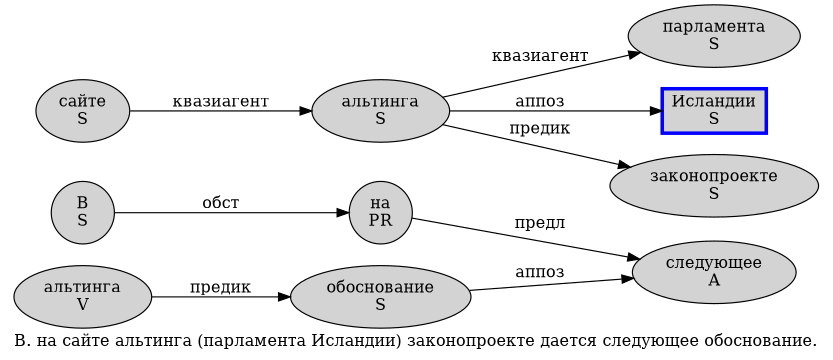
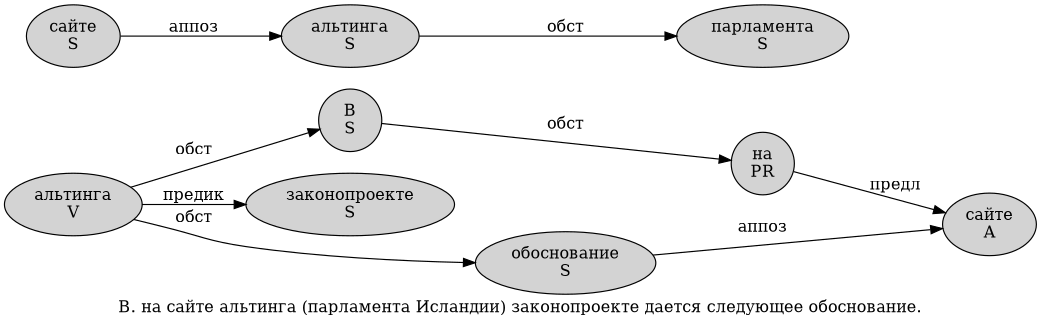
(540, 57) -> (566, 27)
(221, 102) -> (194, 27)
(714, 111) -> none
(531, 145) -> (188, 205)
none -> (220, 160)
(714, 272) -> (989, 224)
(221, 288) -> (194, 218)
